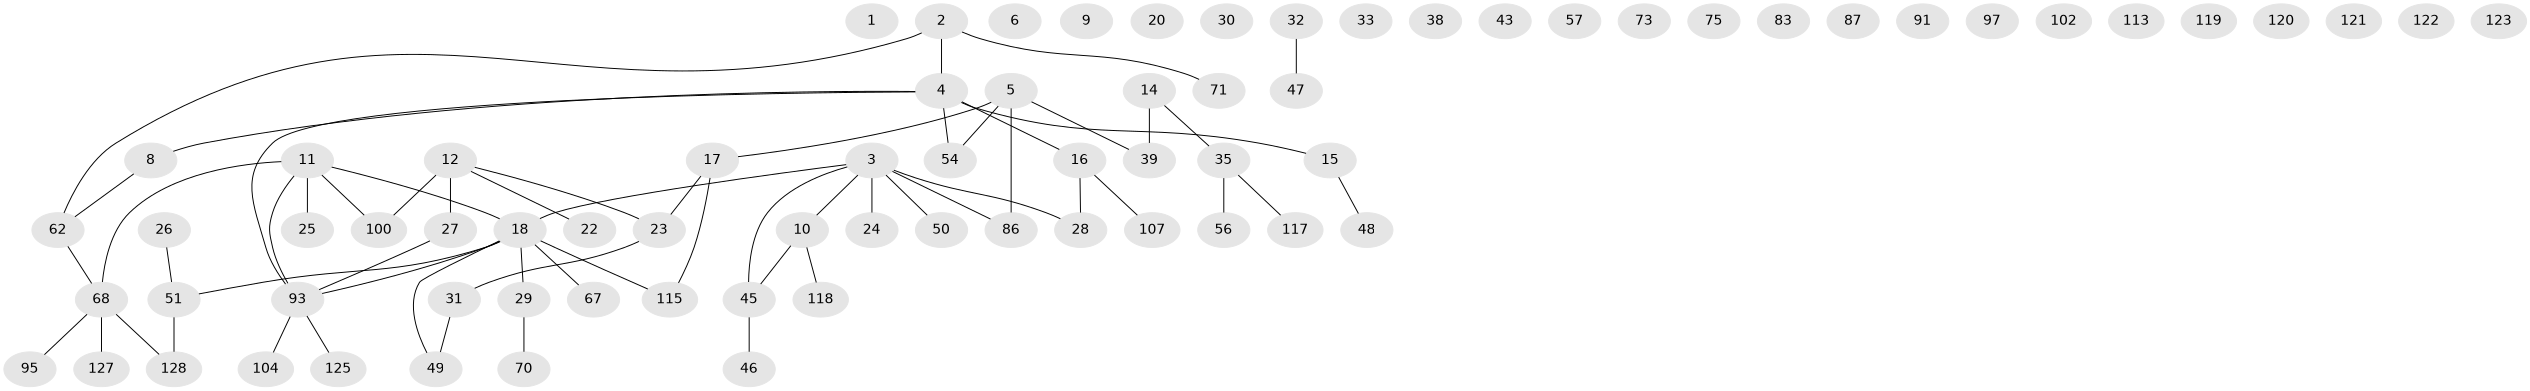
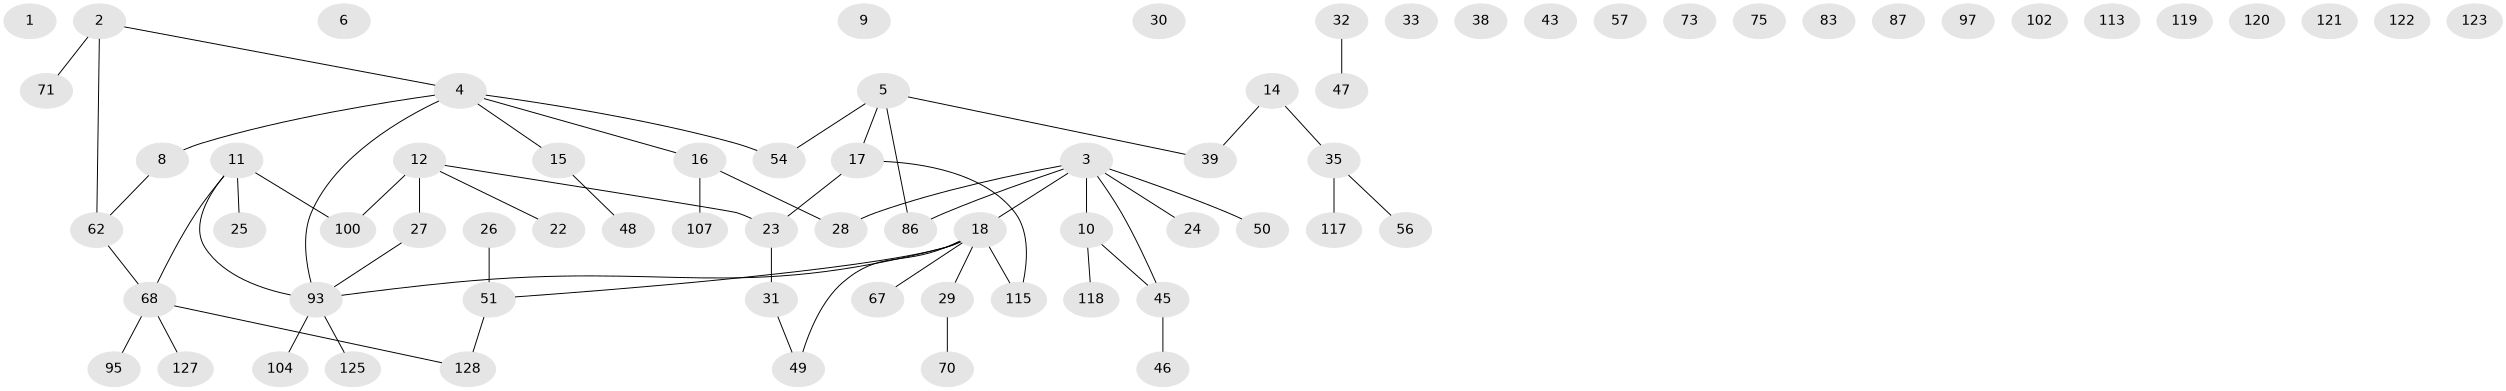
(1157, 21) -> none
(1923, 21) -> none
(412, 189) -> none
